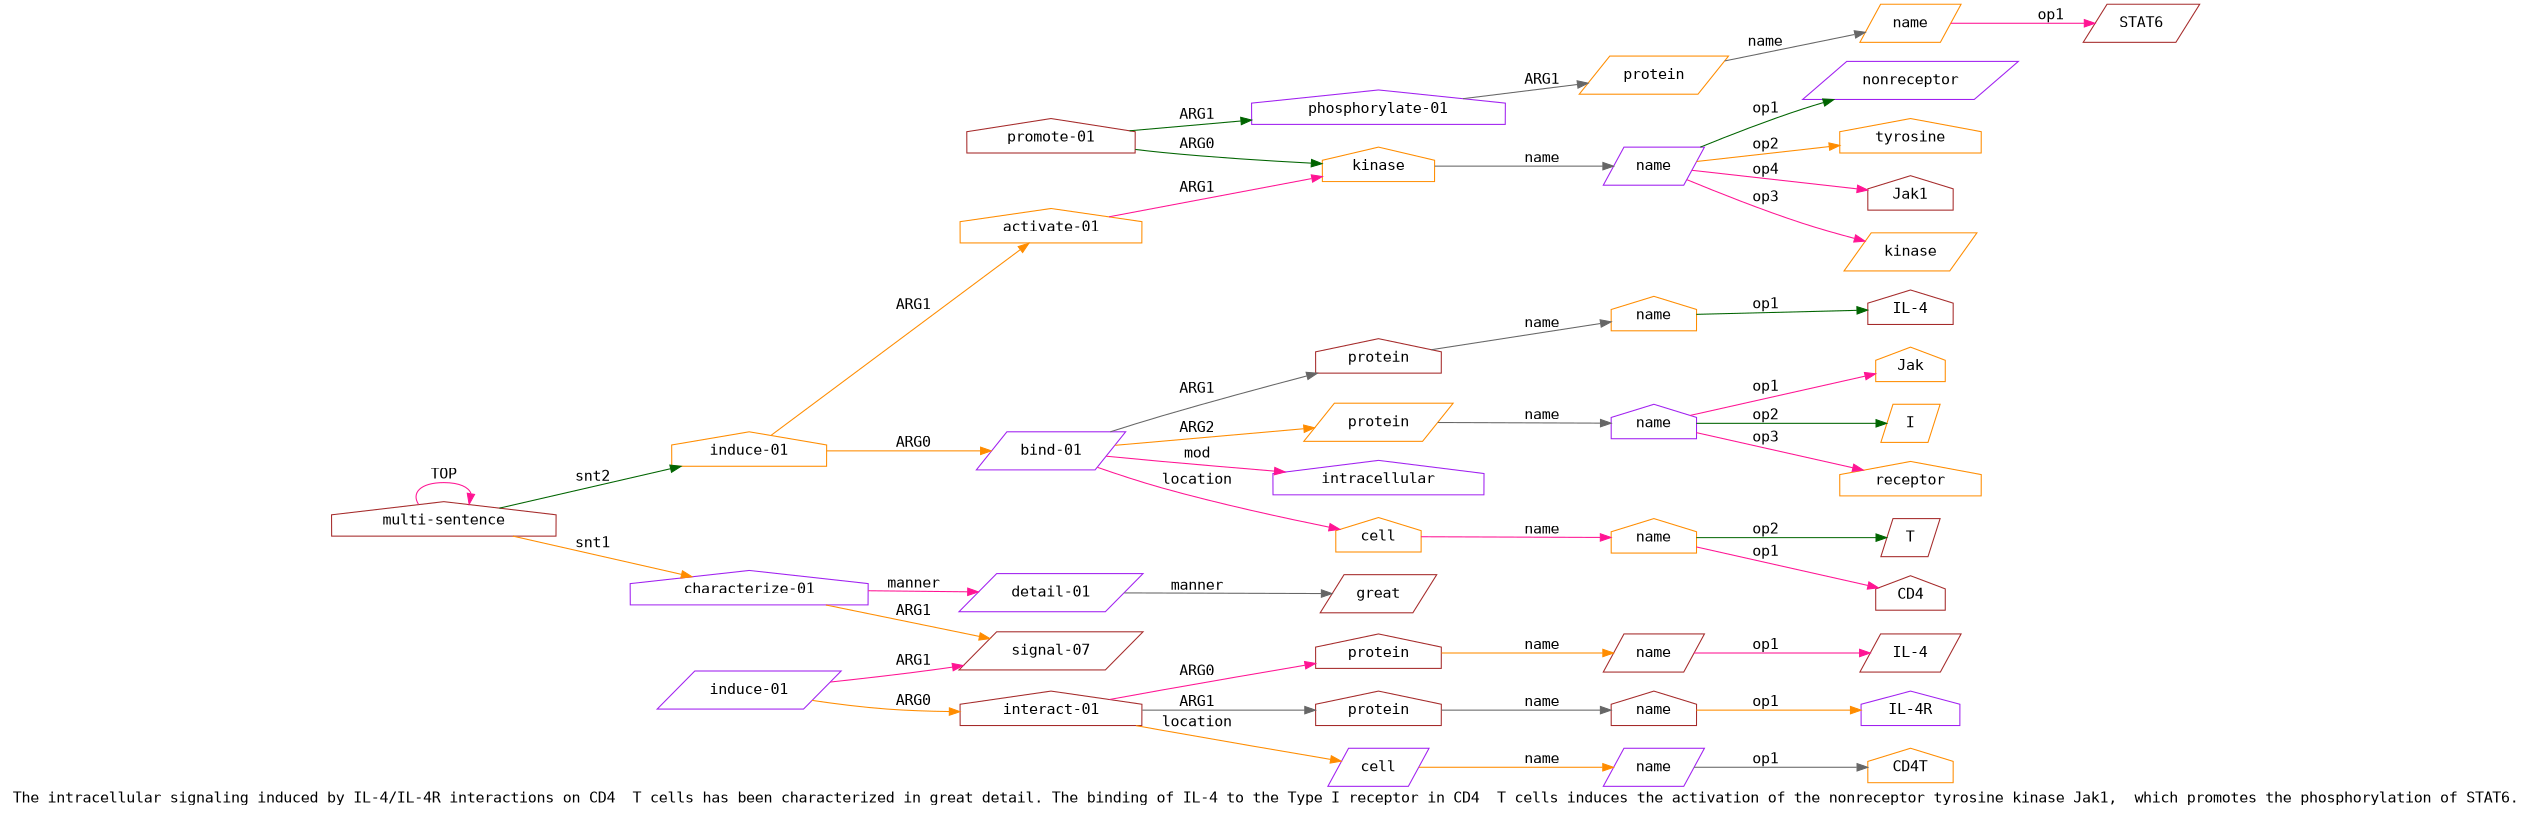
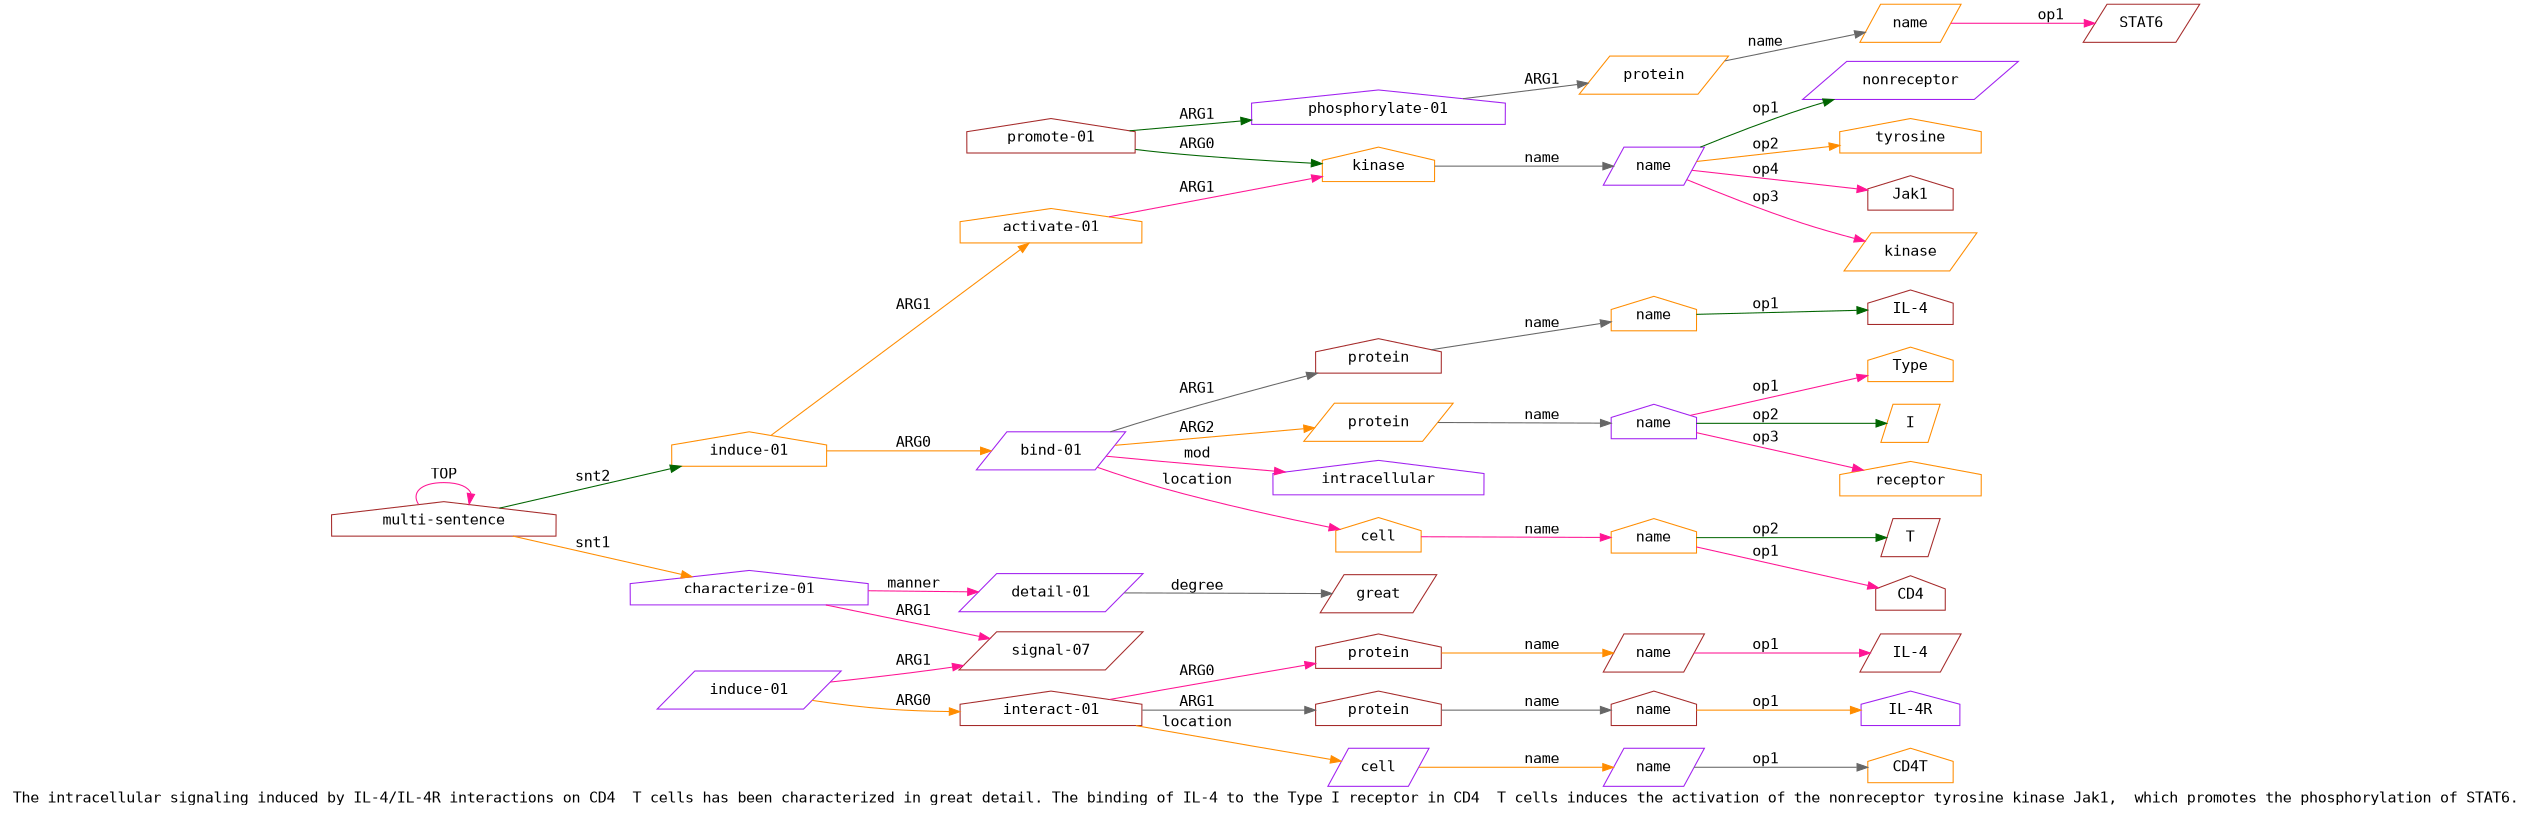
(1911, 366) -> (1911, 366)
(1197, 586) -> (1197, 586)
(903, 621) -> (903, 621)
